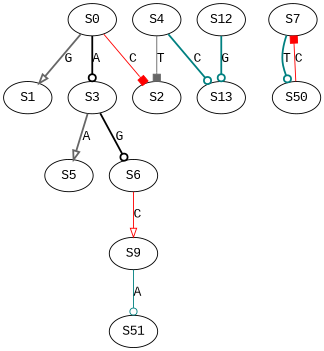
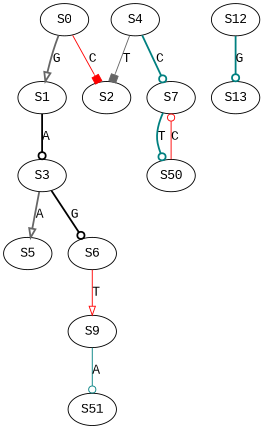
(92, 55) -> (42, 133)
(187, 56) -> (152, 55)
(295, 63) -> (171, 140)
(138, 215) -> (96, 292)
